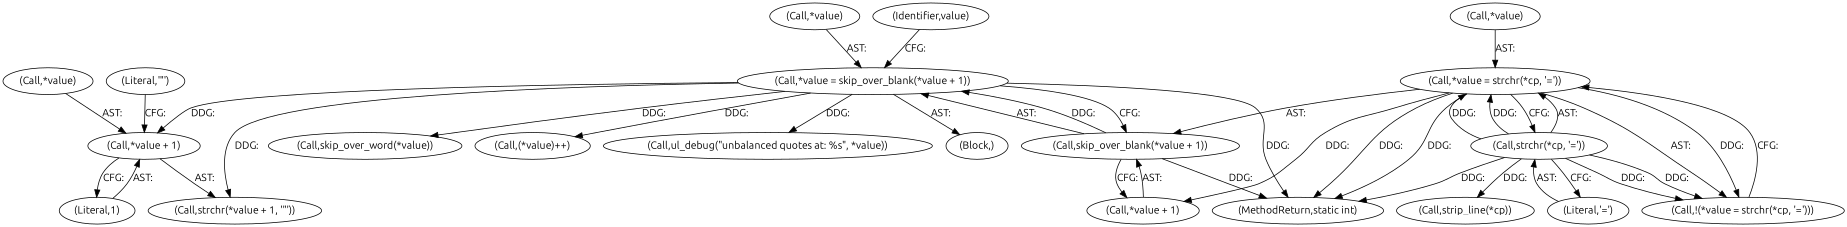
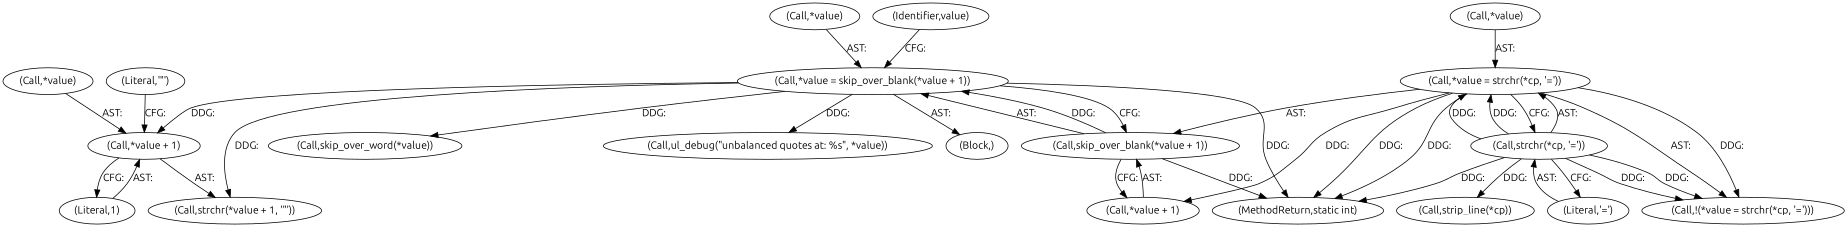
(1706, 108) -> none
(533, 146) -> none
